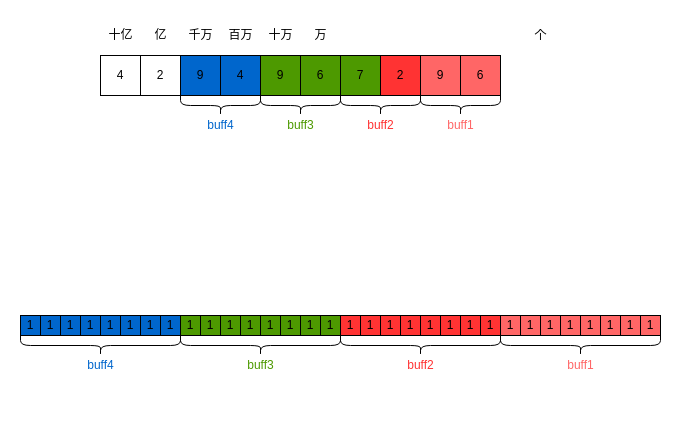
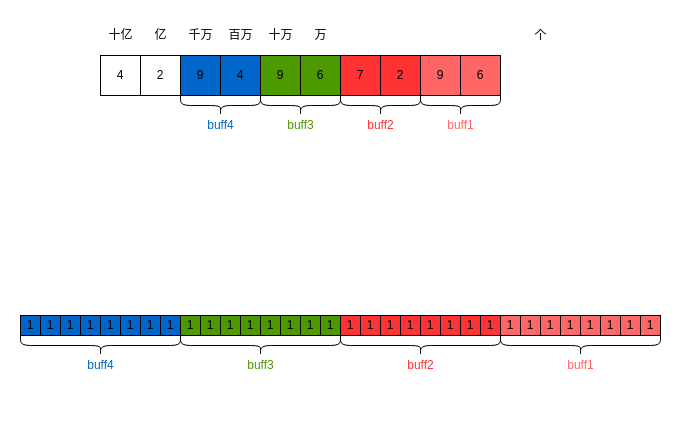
(361, 76) -> (361, 76)
